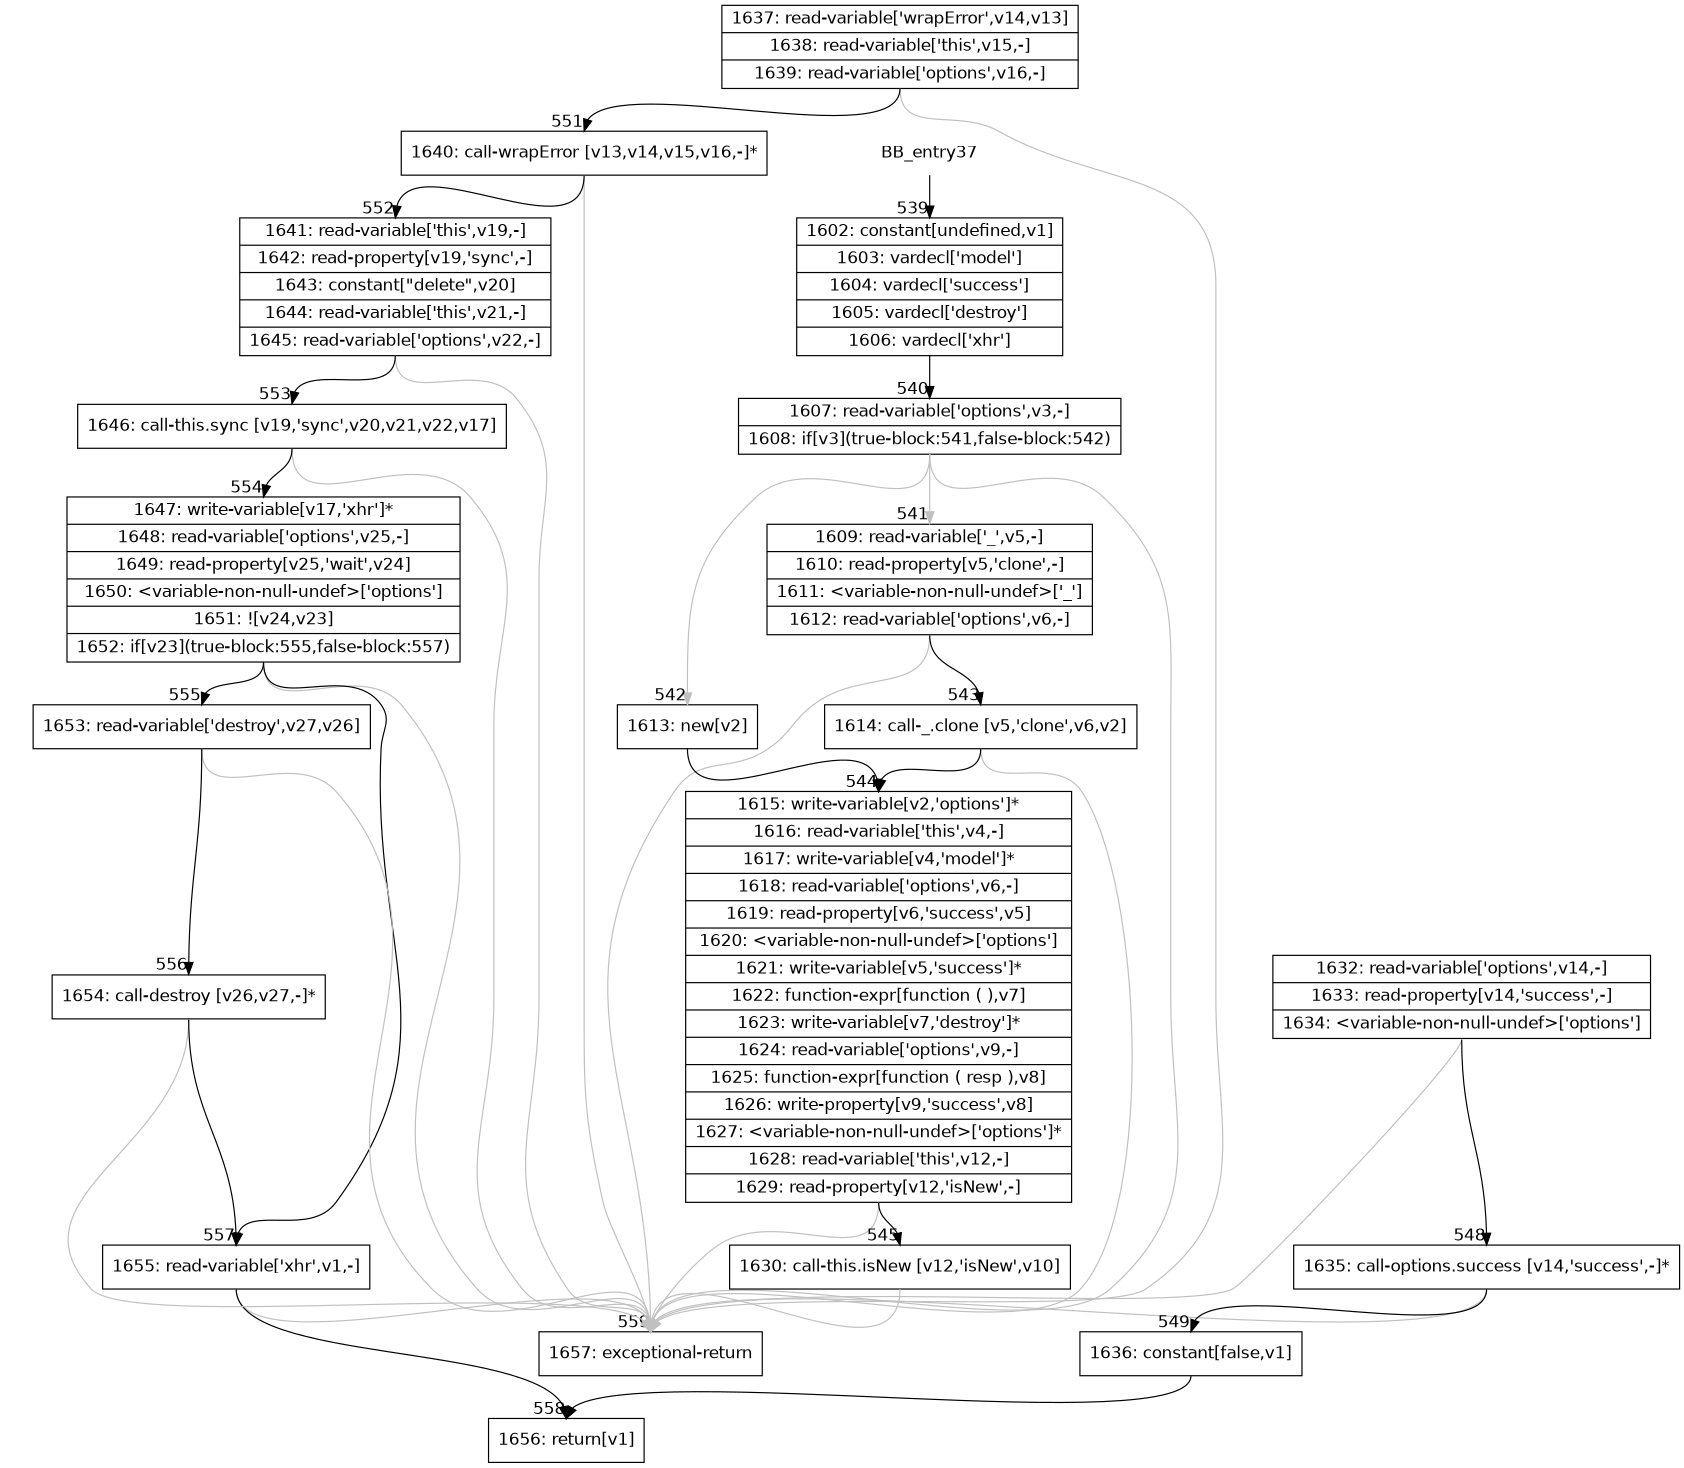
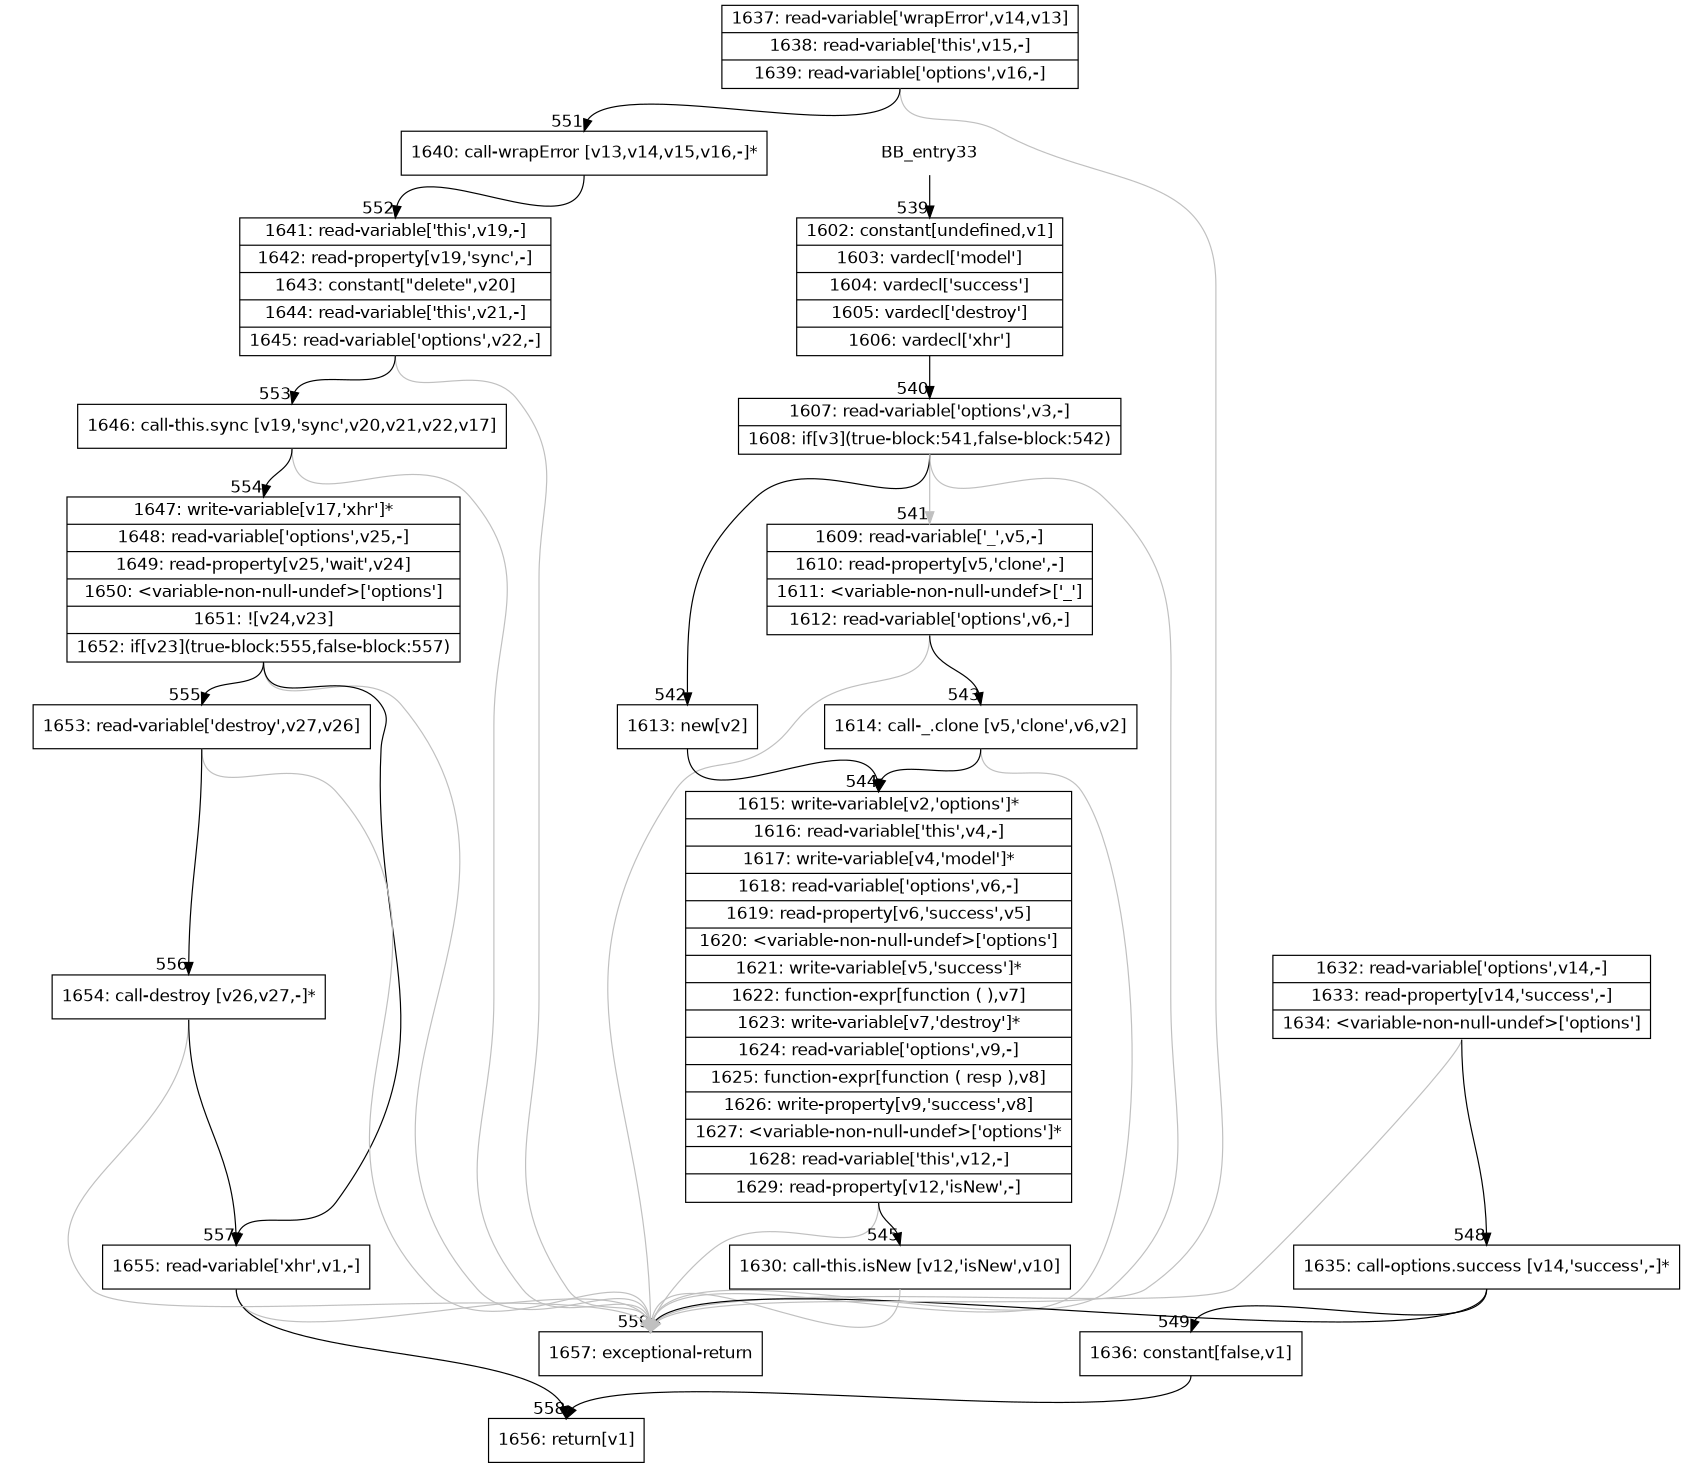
(930, 153) -> (930, 153)
(750, 503) -> (750, 503)
(584, 753) -> none
(1095, 1312) -> (1095, 1312)
